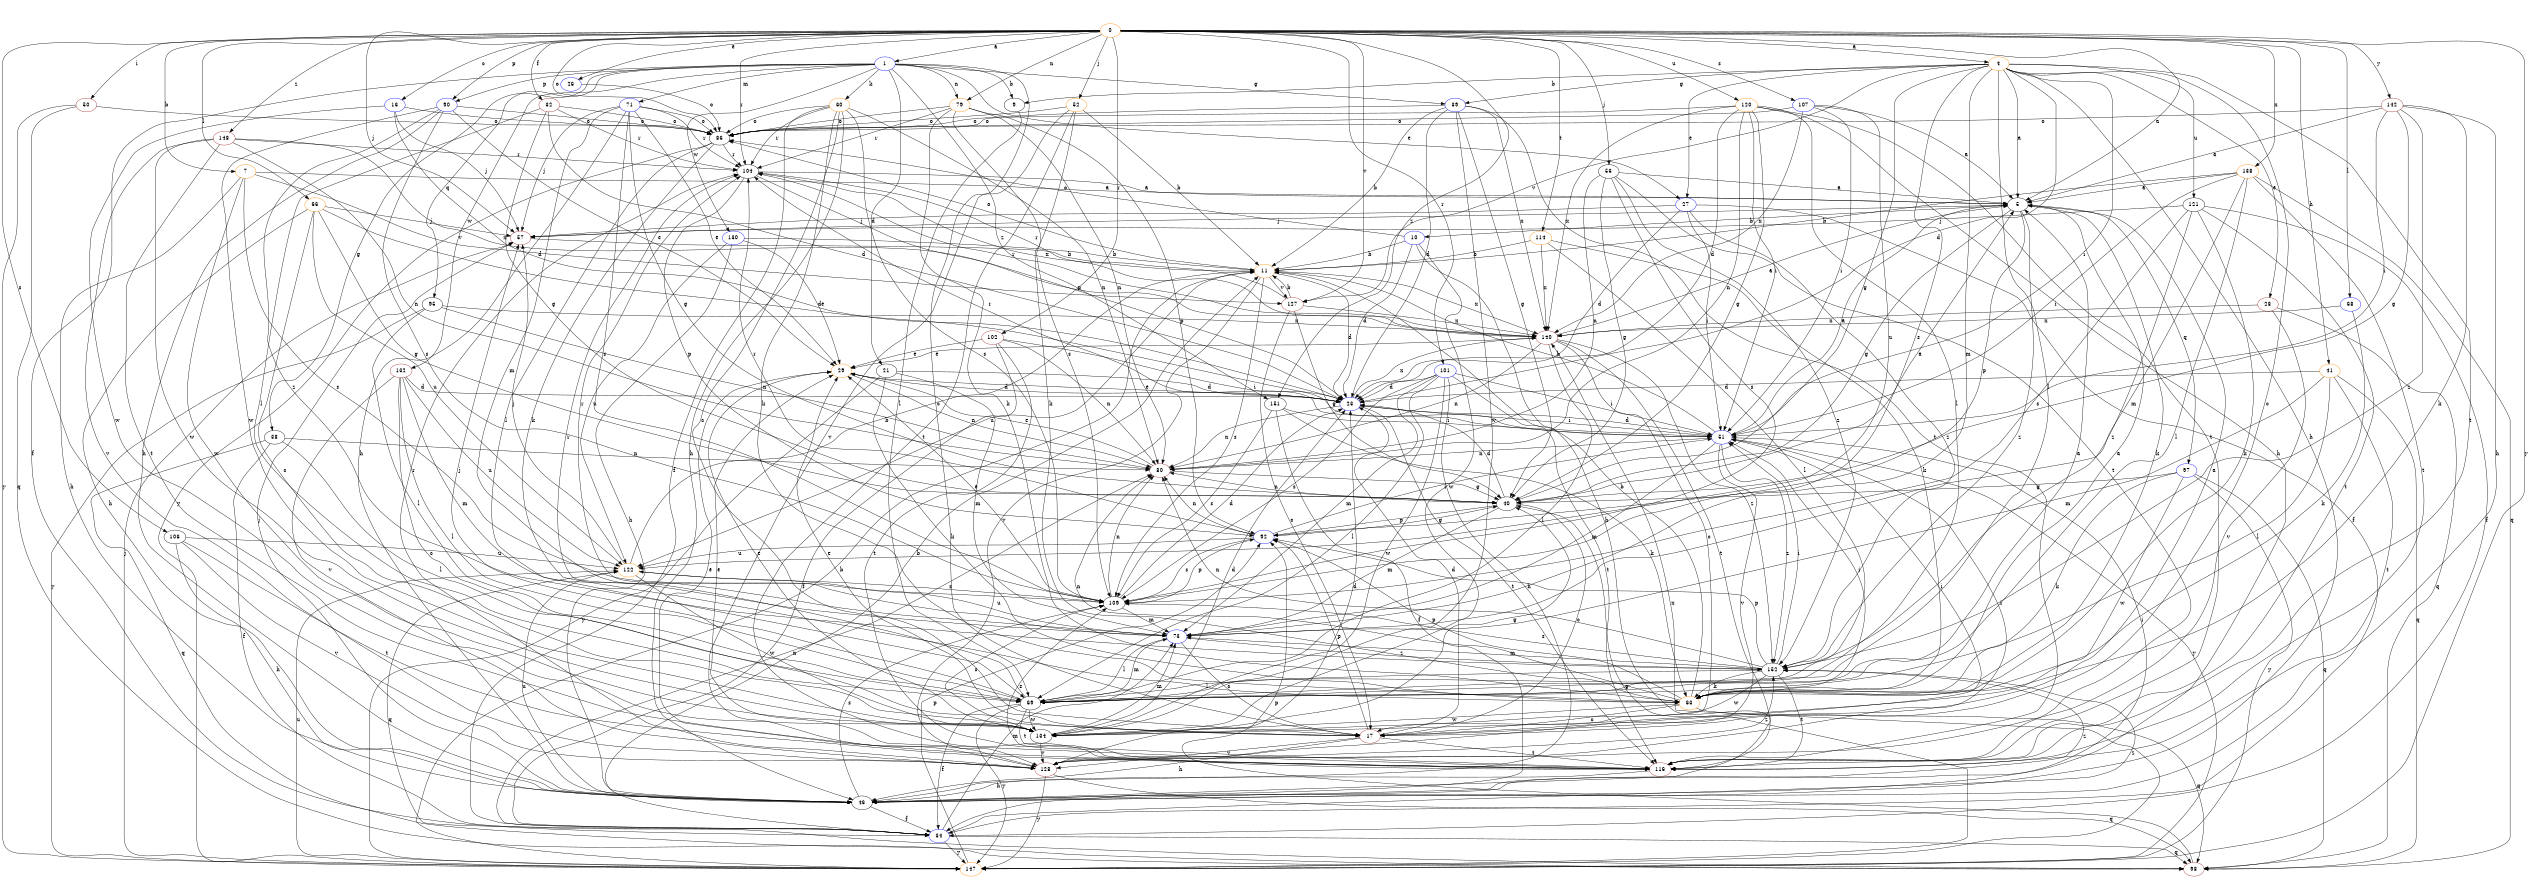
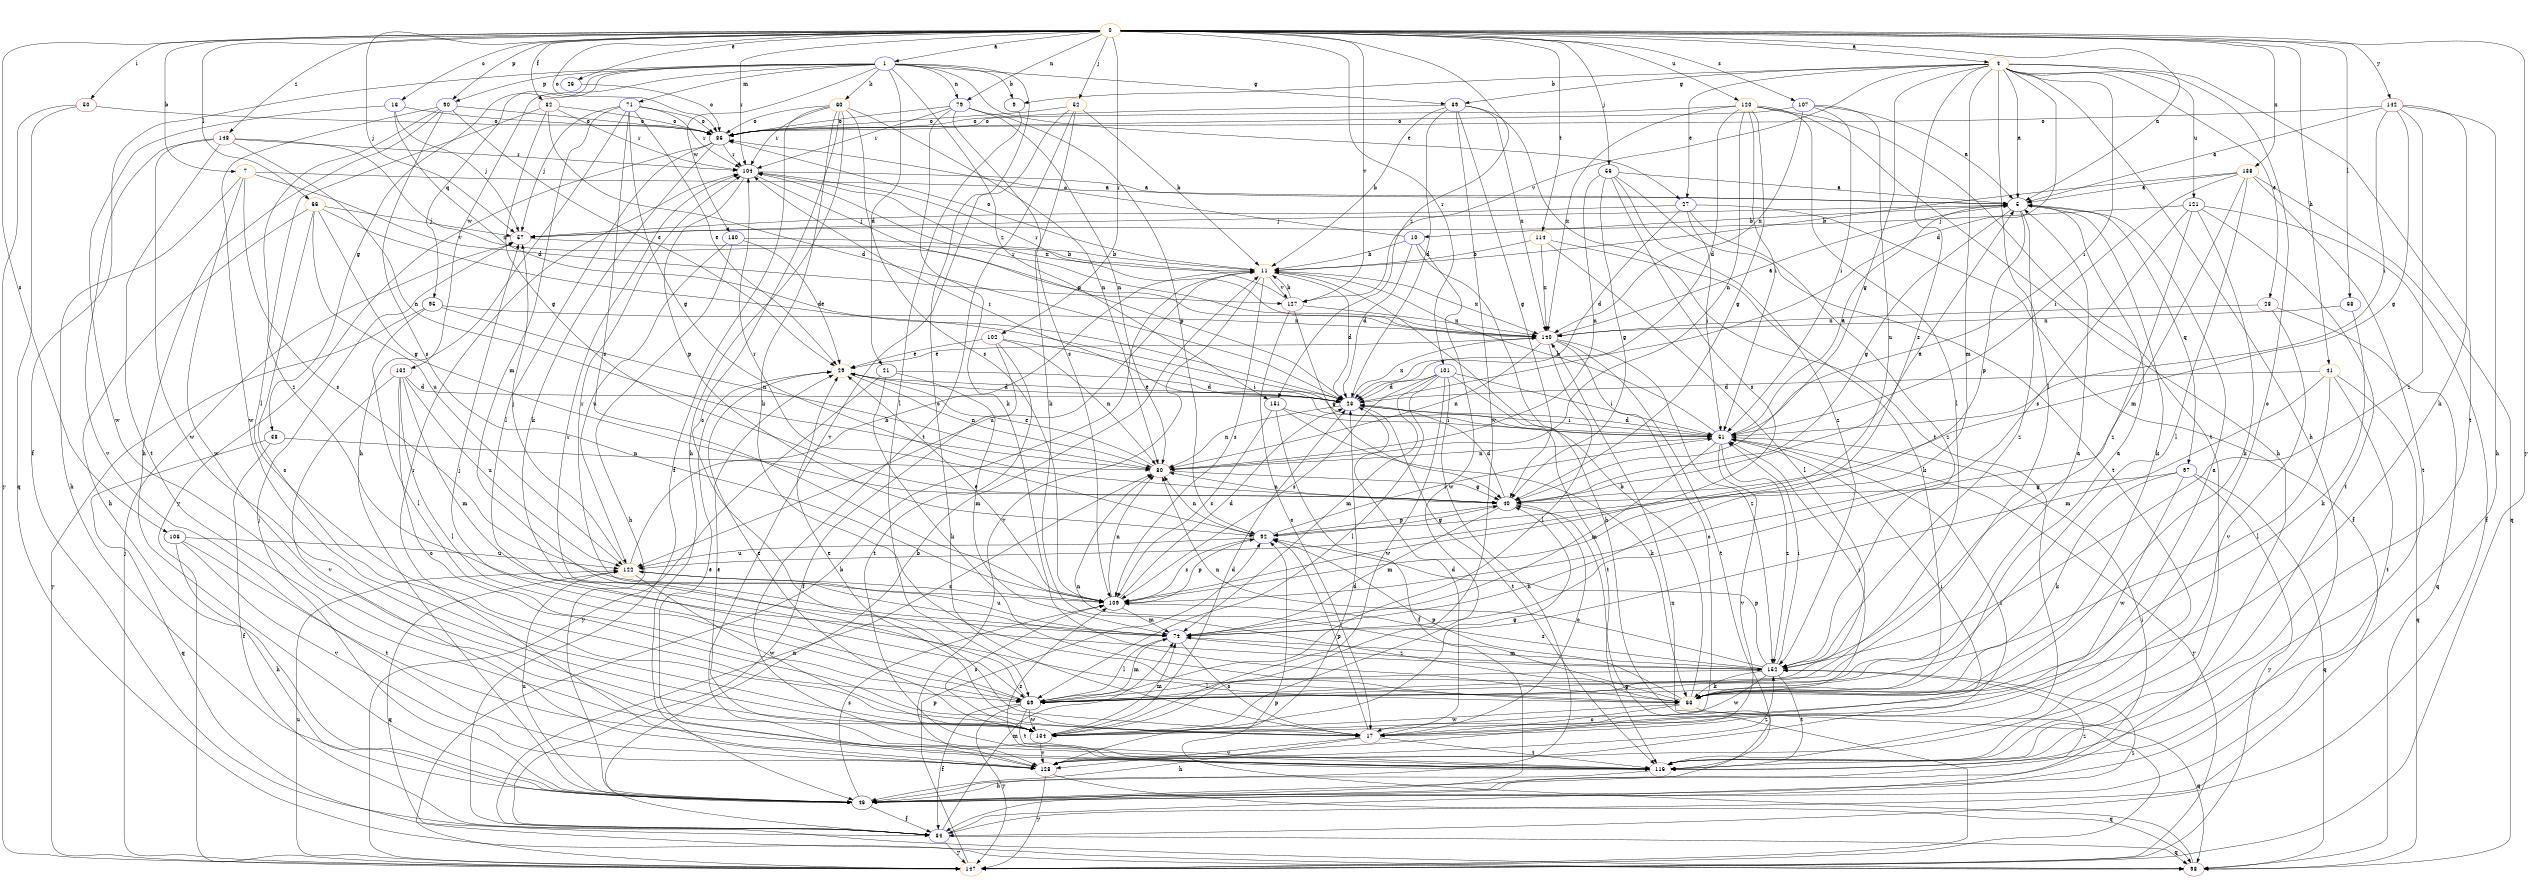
(960, 105) -> (960, 105)
(524, 610) -> none
(1177, 637) -> (1177, 637)
